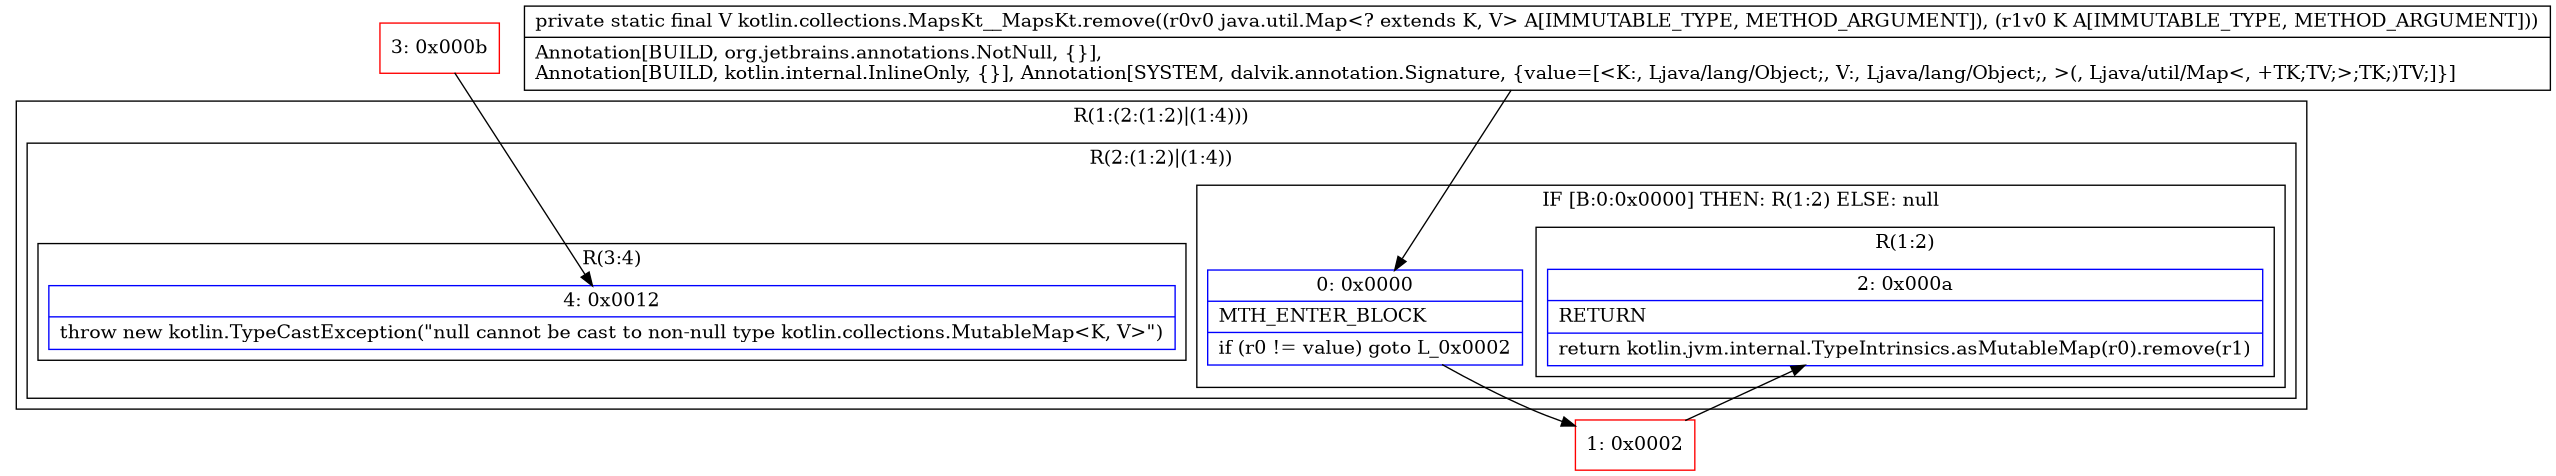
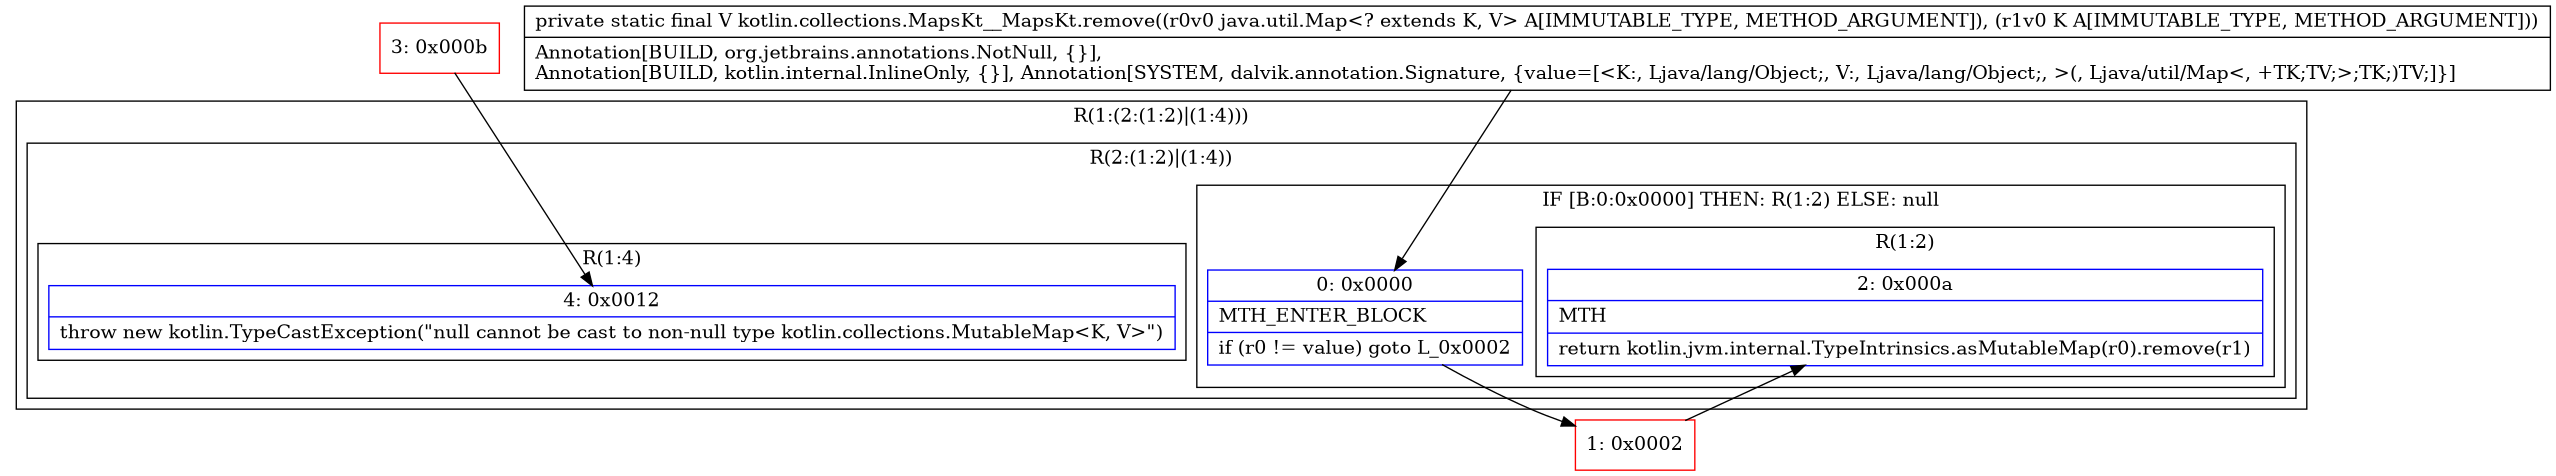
(612, 259) -> (612, 259)
(1603, 316) -> (1583, 316)
